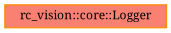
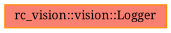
(86, 16) -> (86, 16)
